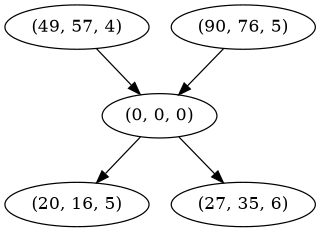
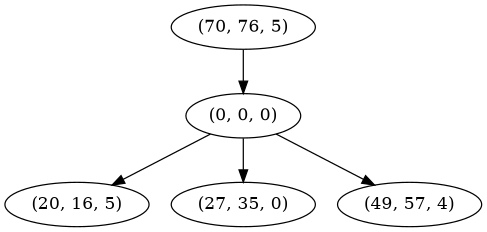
(243, 27) -> (243, 27)
(114, 67) -> (320, 157)
(243, 205) -> (243, 205)
